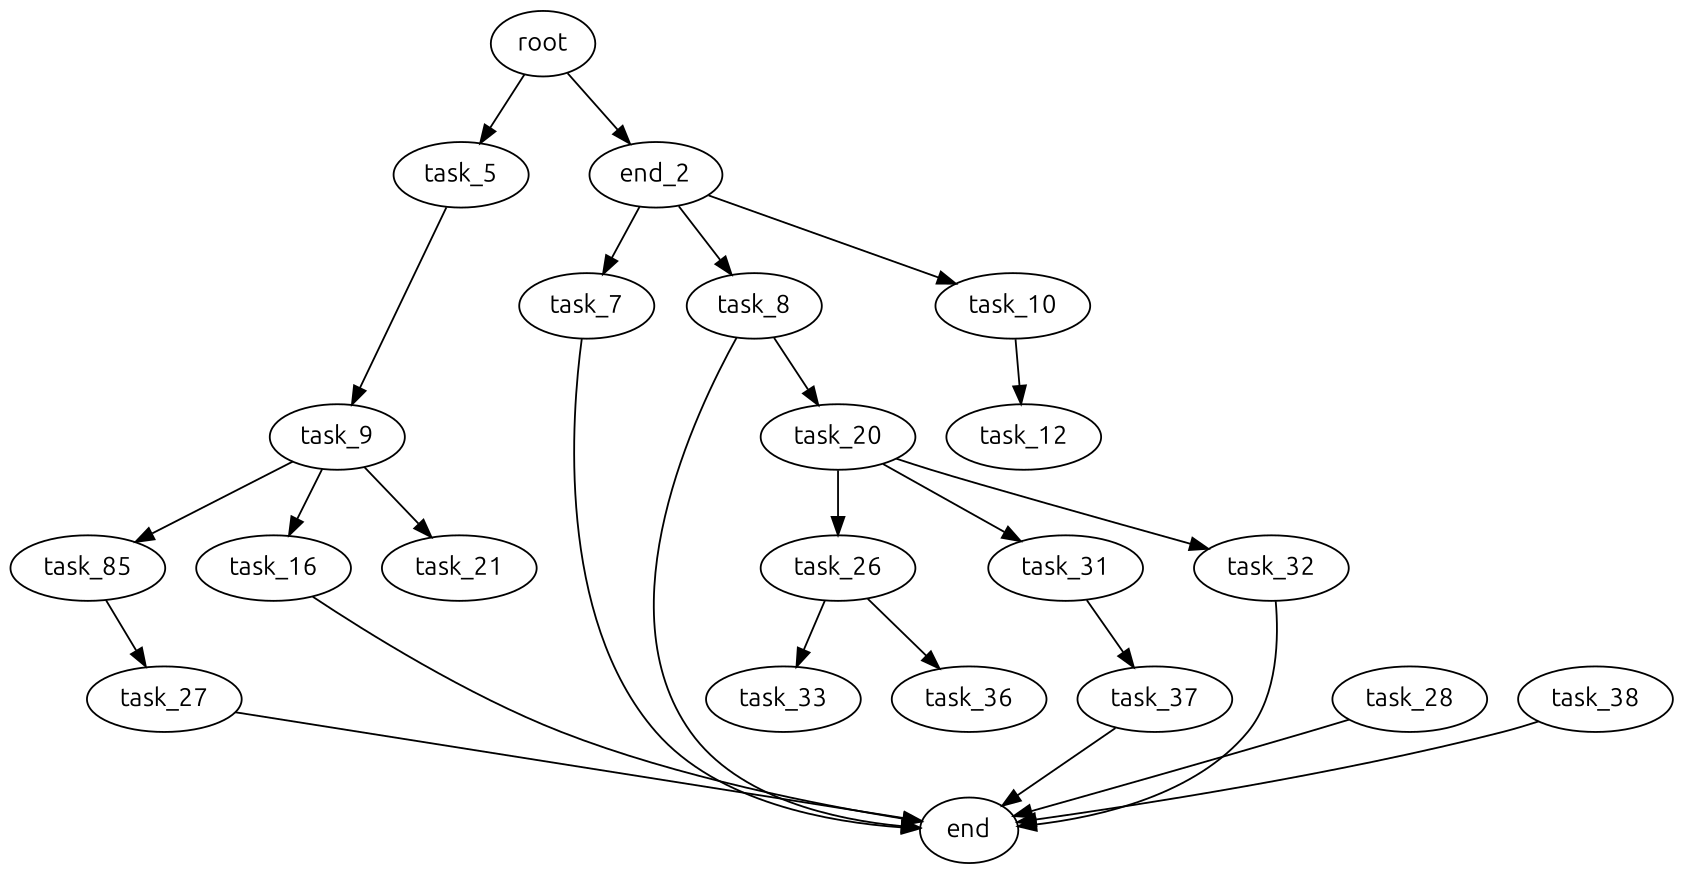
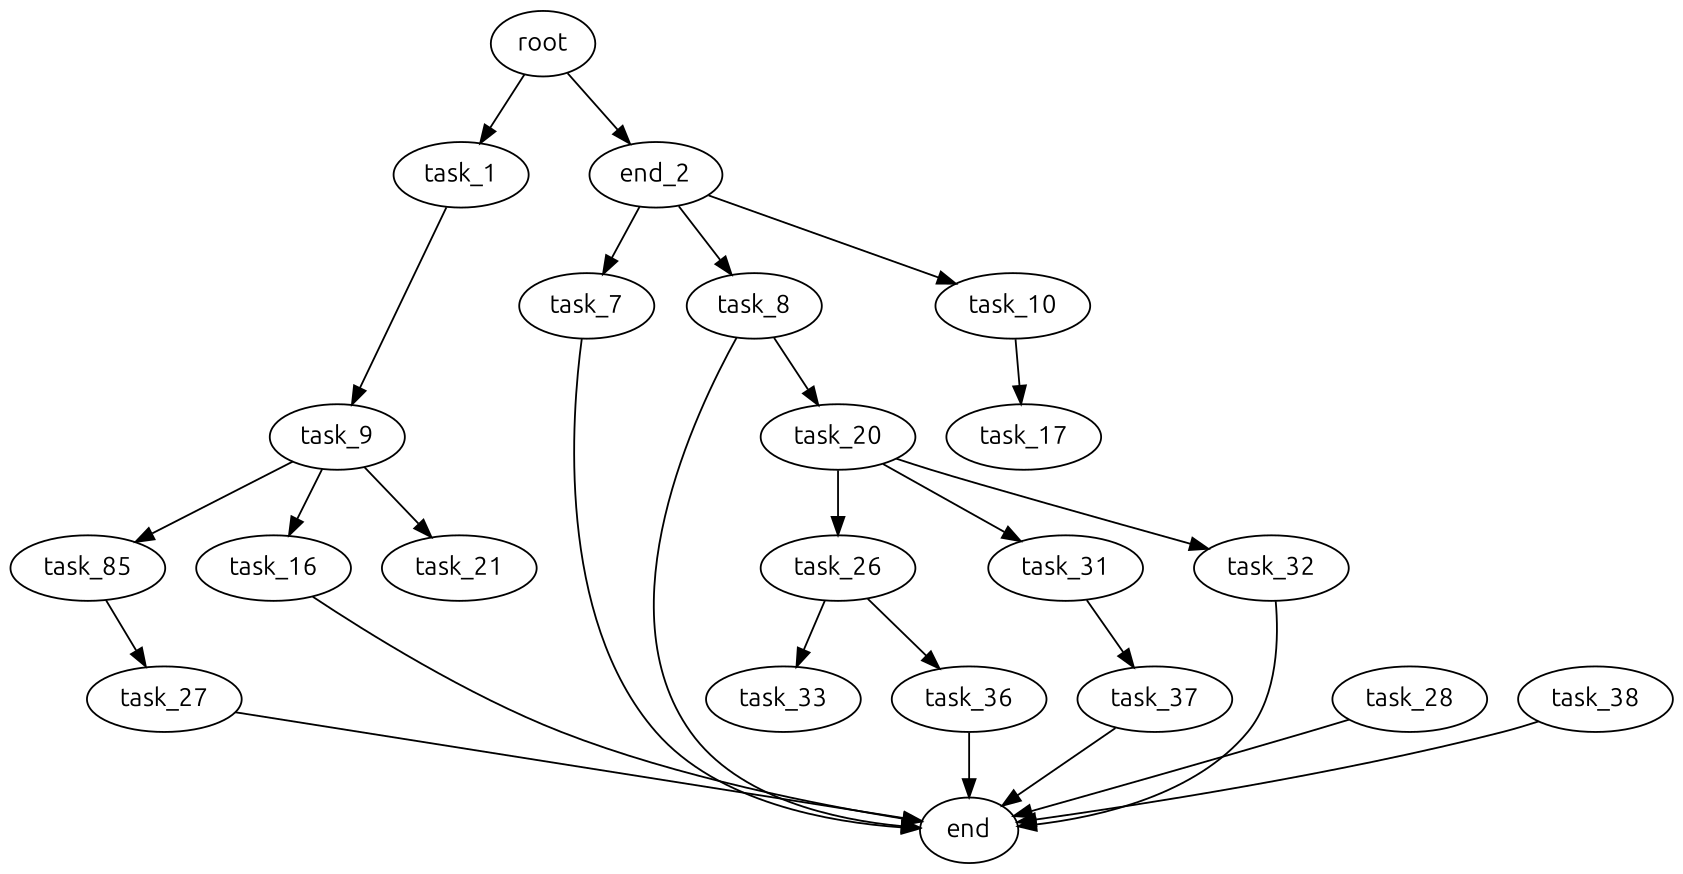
(461, 175) -> (461, 175)
(1024, 437) -> (1024, 437)
none -> (969, 756)
